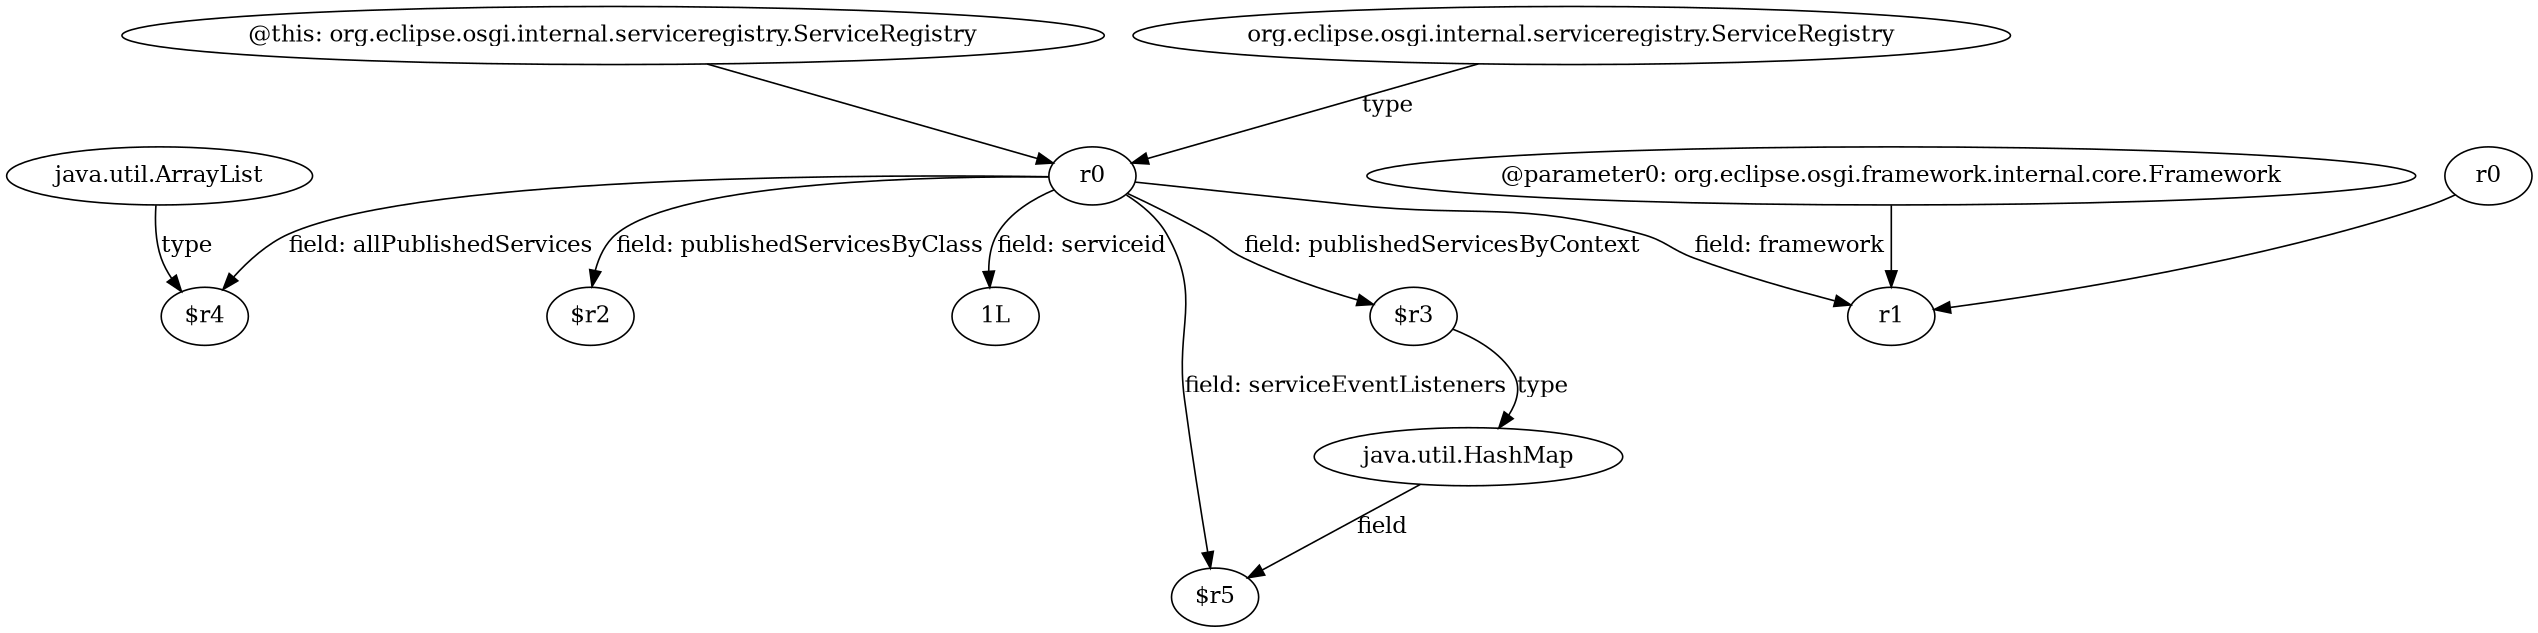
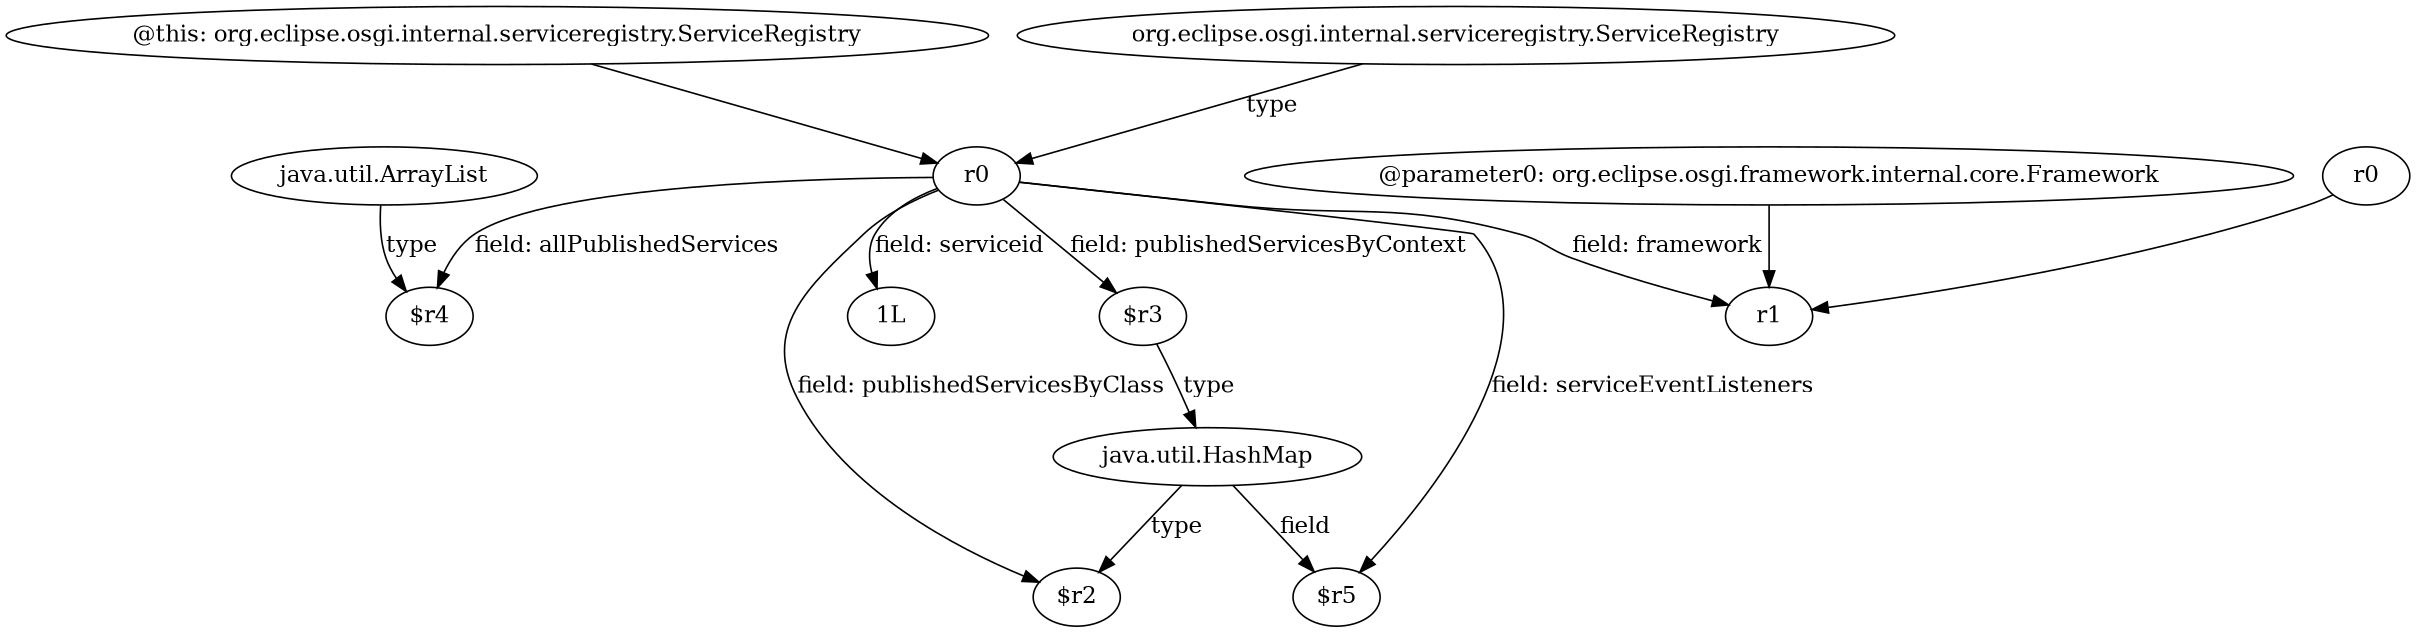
none -> (1146, 523)
